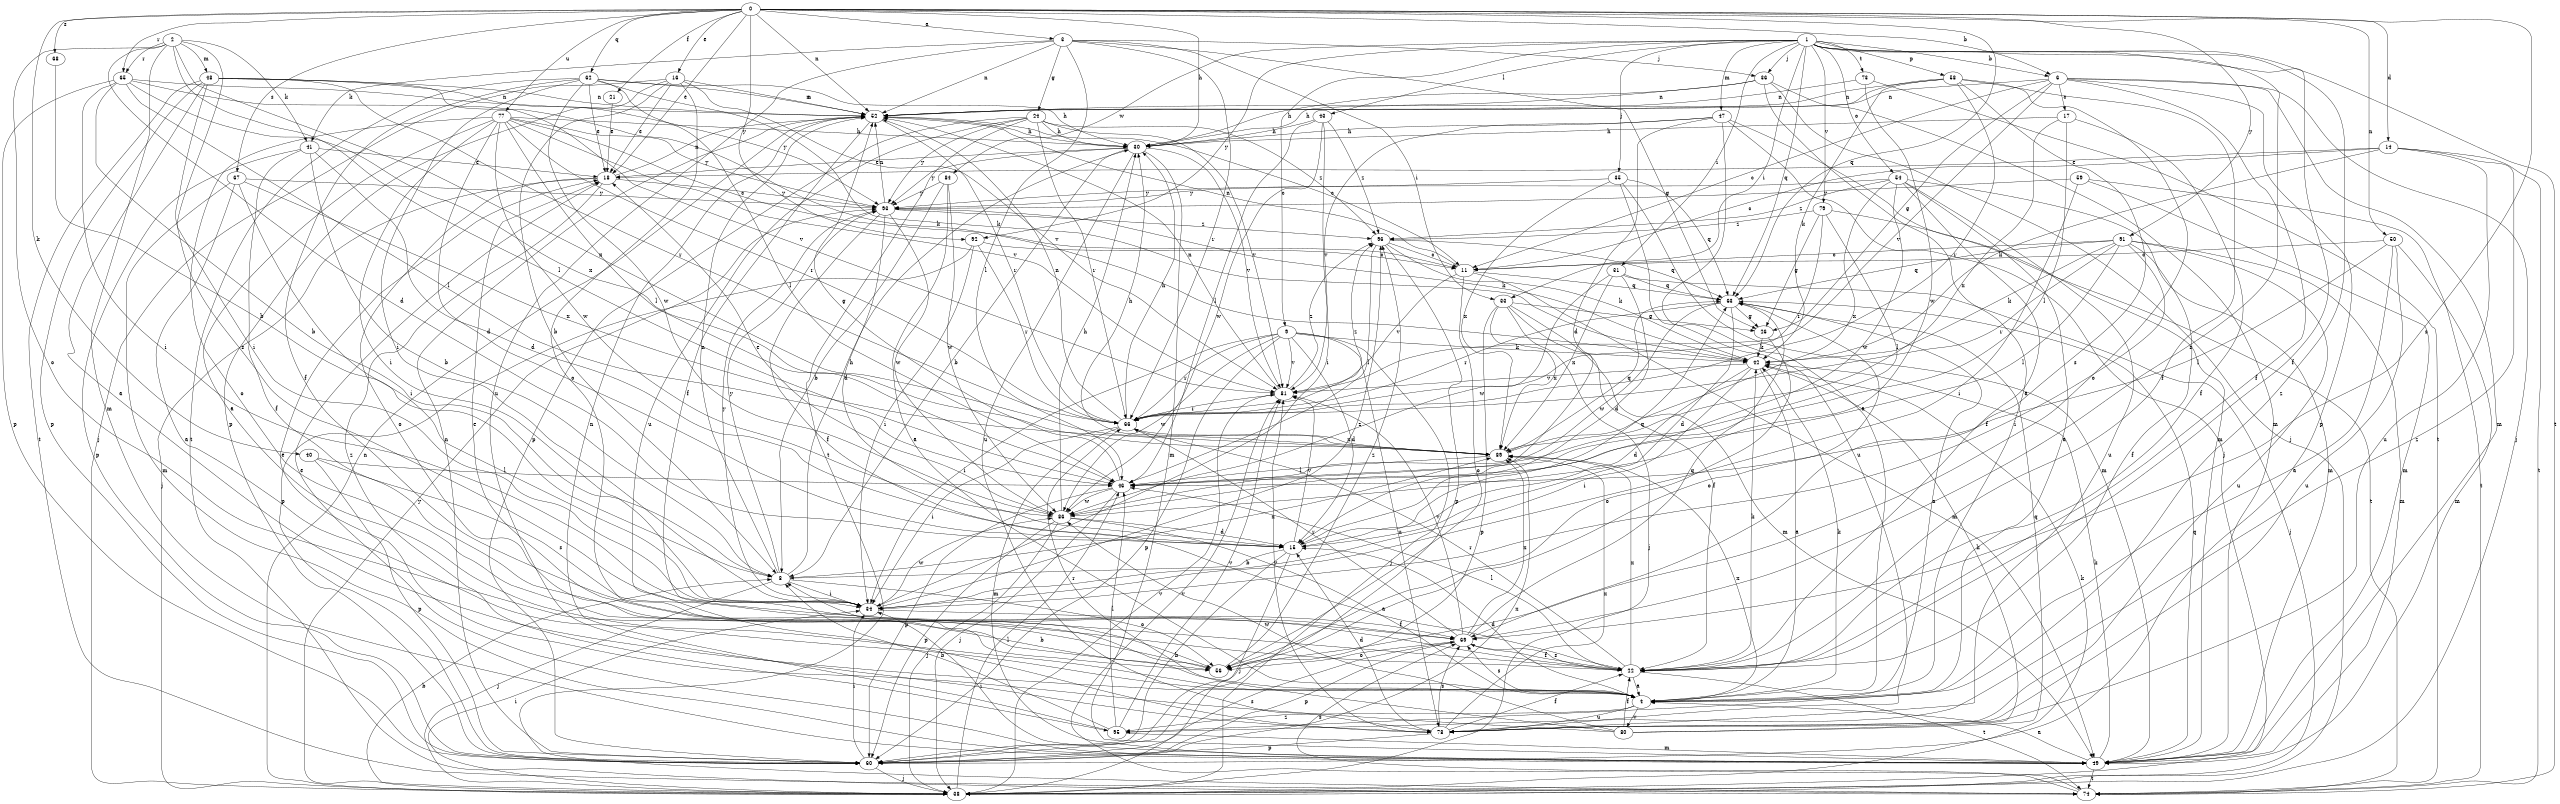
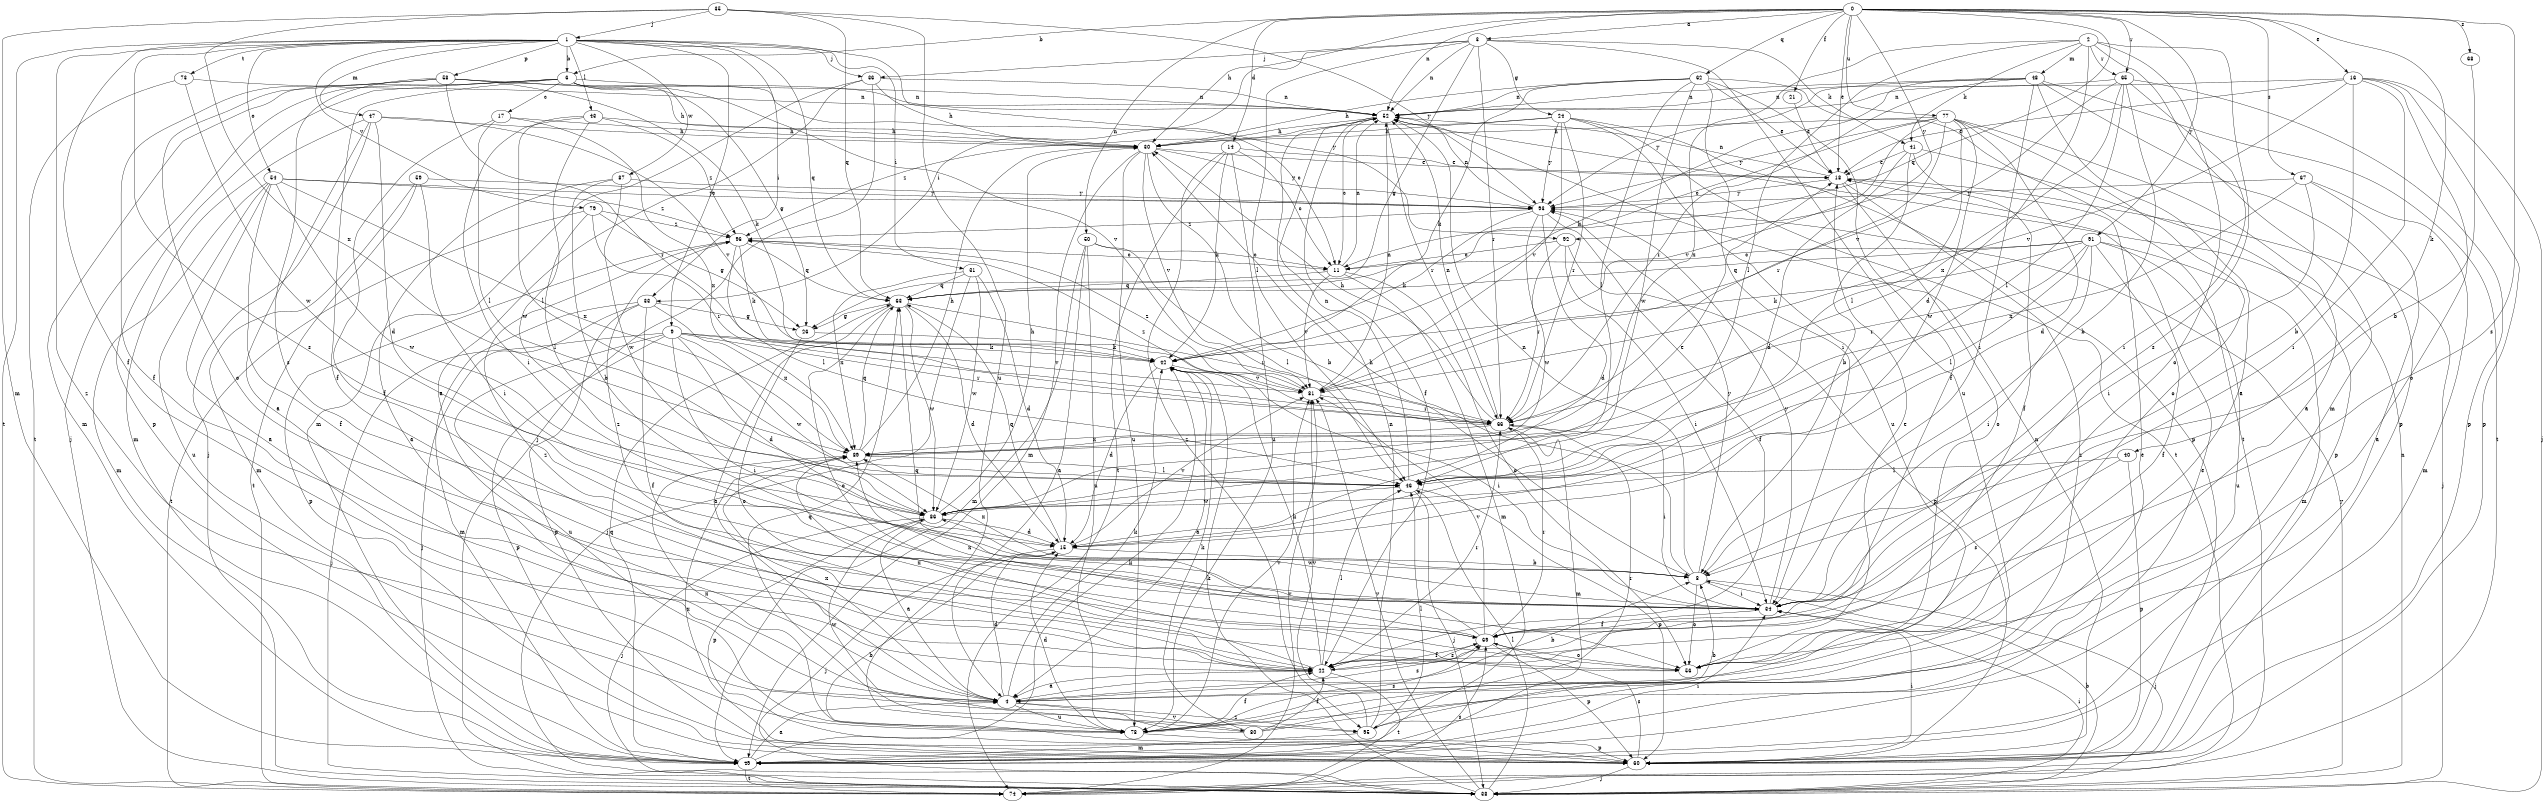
(1659, 52) -> (644, 24)
(948, 178) -> (622, 178)
(844, 301) -> (1327, 301)
(501, 412) -> (2188, 411)
